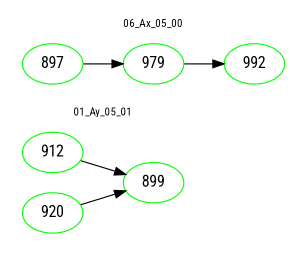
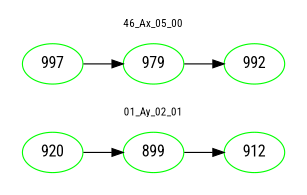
(154, 24) -> (154, 24)
(53, 64) -> (53, 64)
(103, 113) -> (154, 113)
(98, 166) -> (199, 152)
